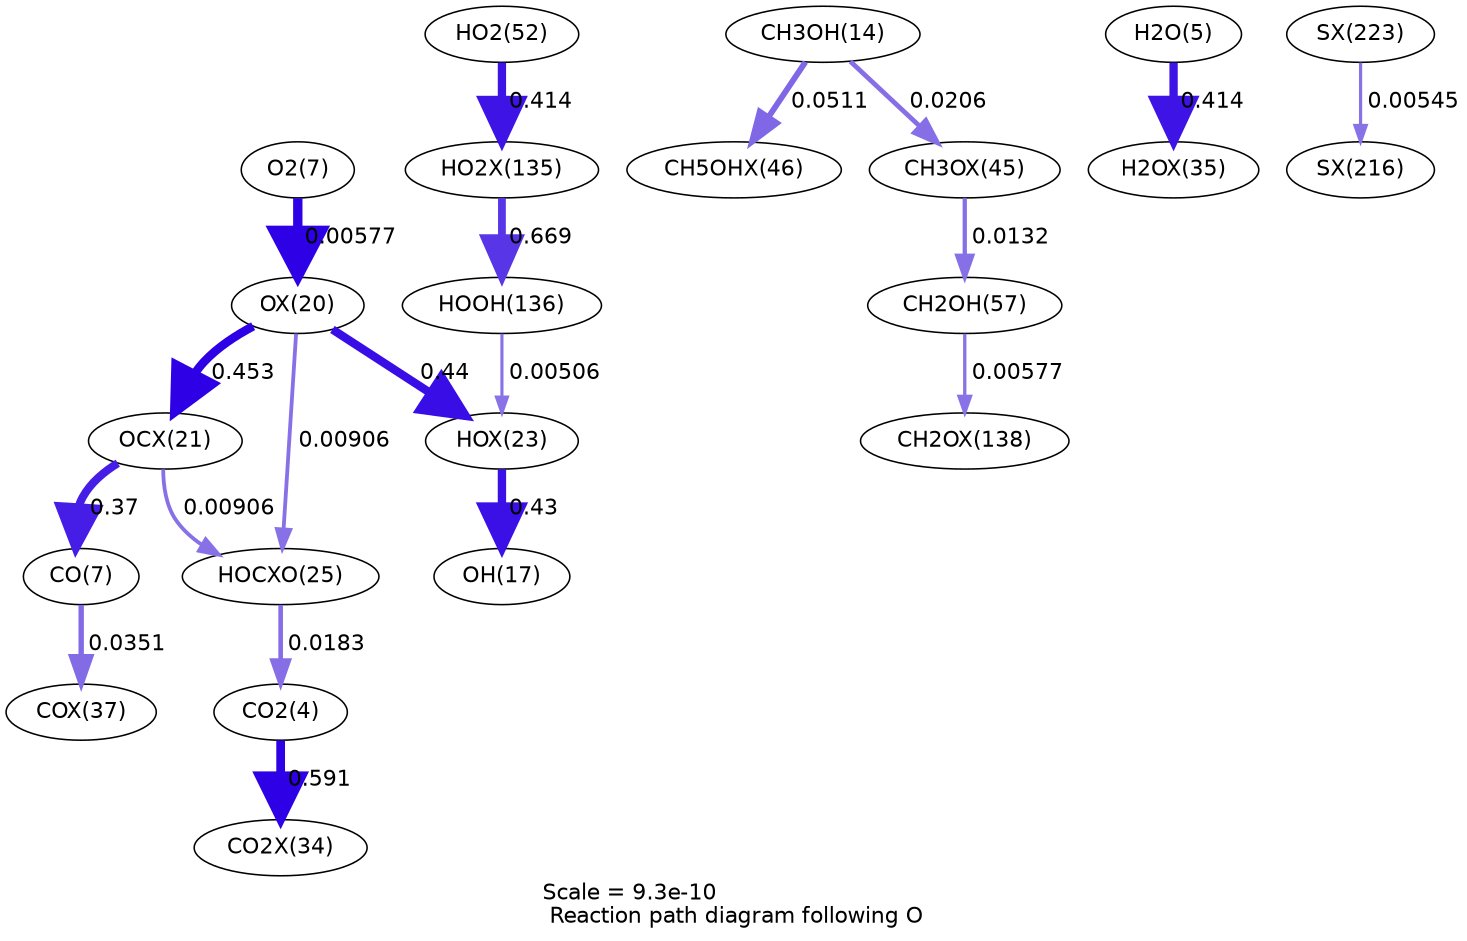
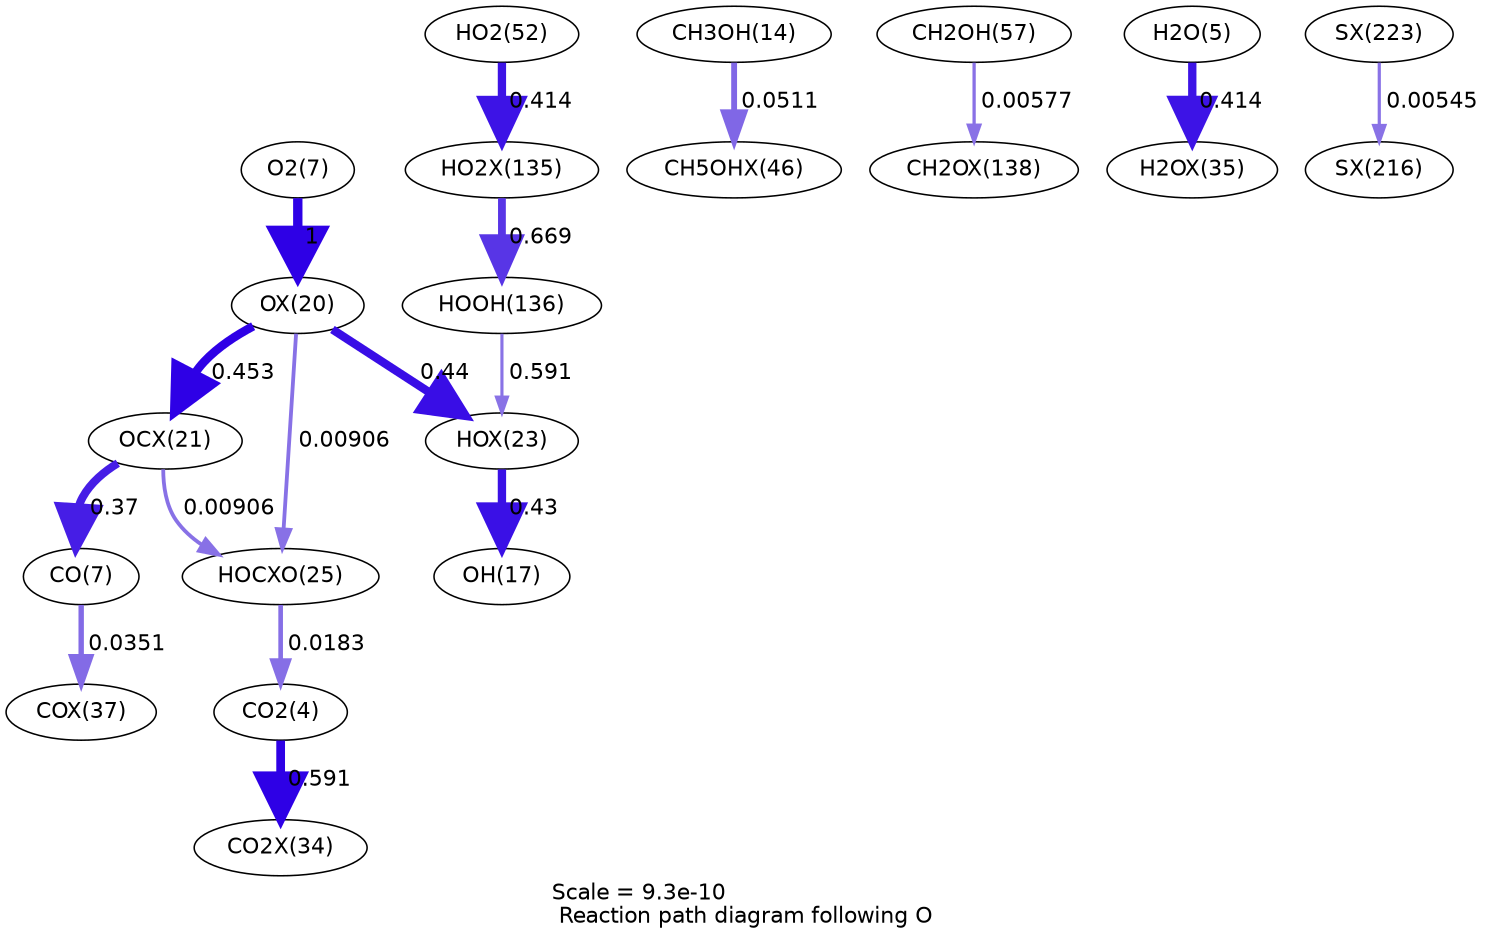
(965, 170) -> none
(348, 238) -> (309, 238)
(552, 373) -> (538, 373)
